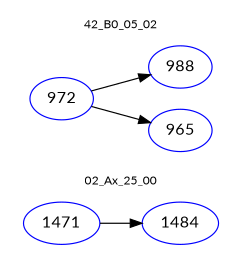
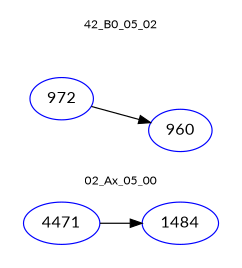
(180, 67) -> none
(180, 130) -> (180, 130)
(121, 182) -> (121, 182)
(62, 223) -> (62, 223)
